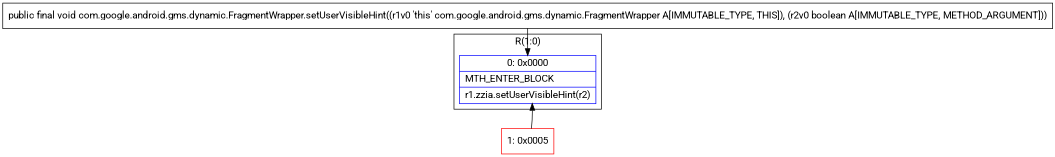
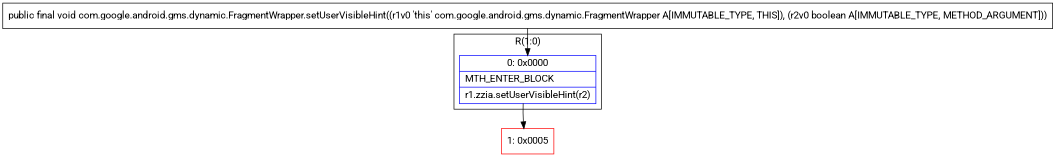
(532, 120) -> (523, 113)
